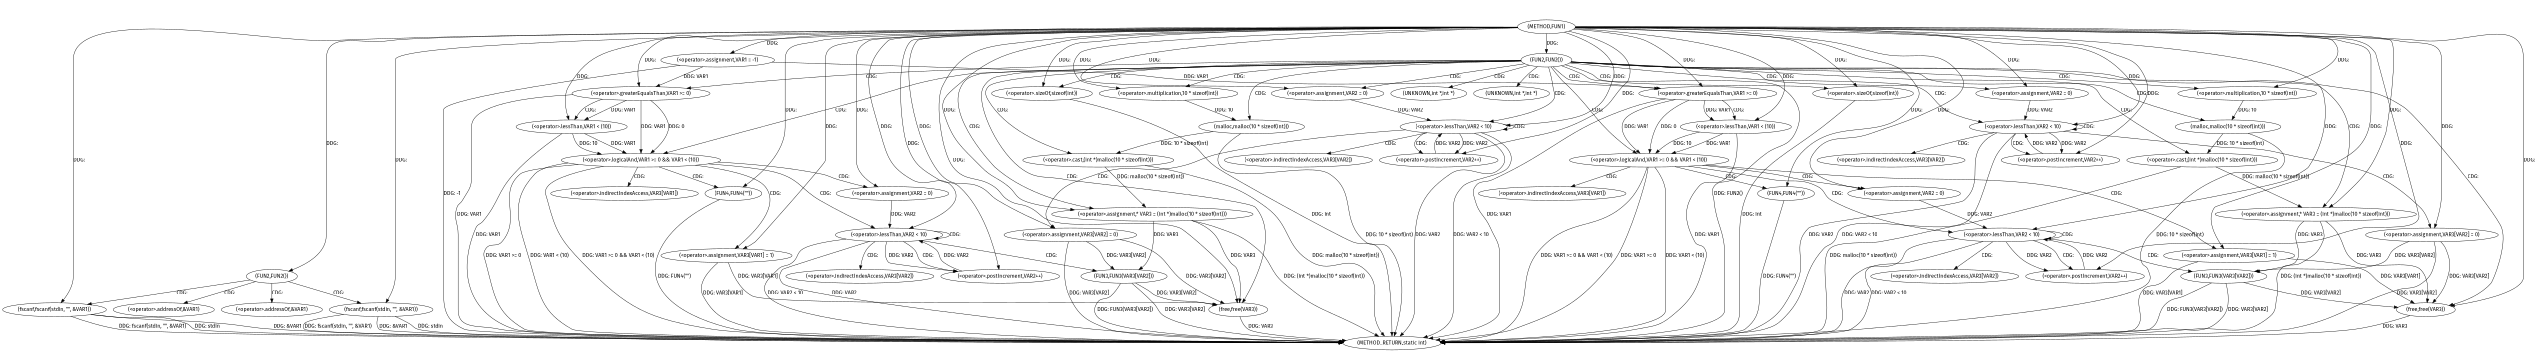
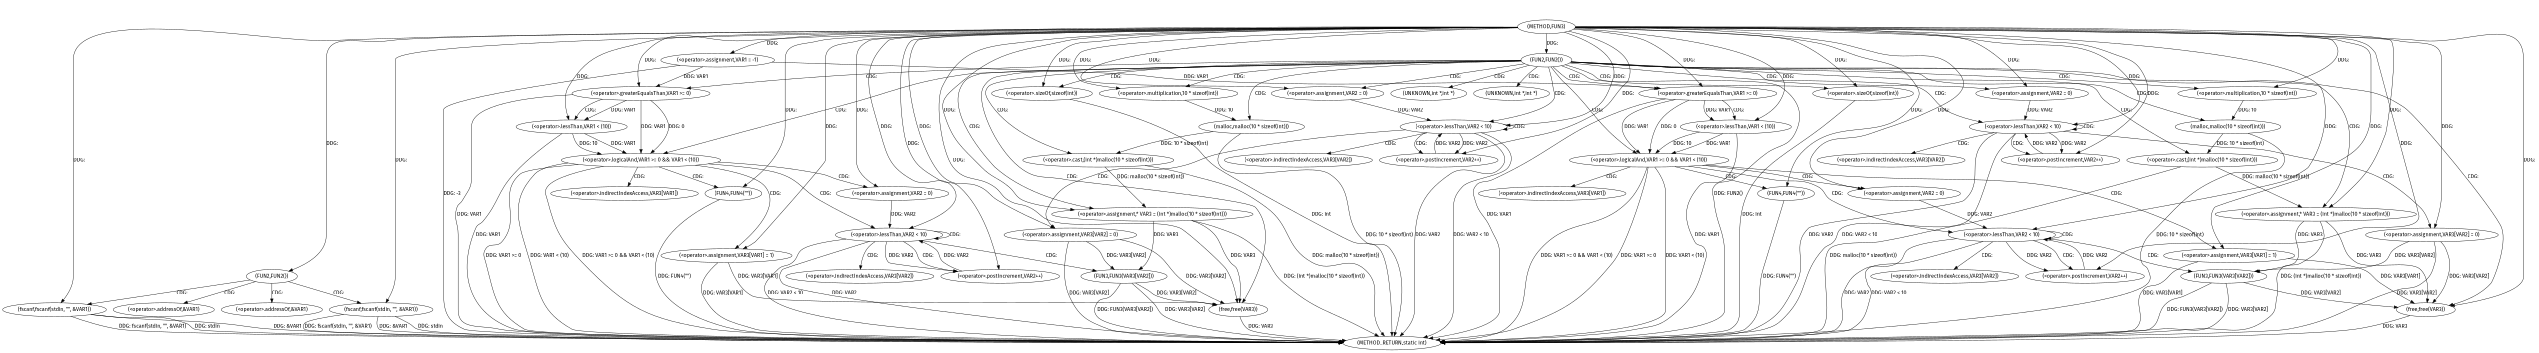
(1546, 27) -> (1546, 27)
(452, 194) -> (452, 194)
